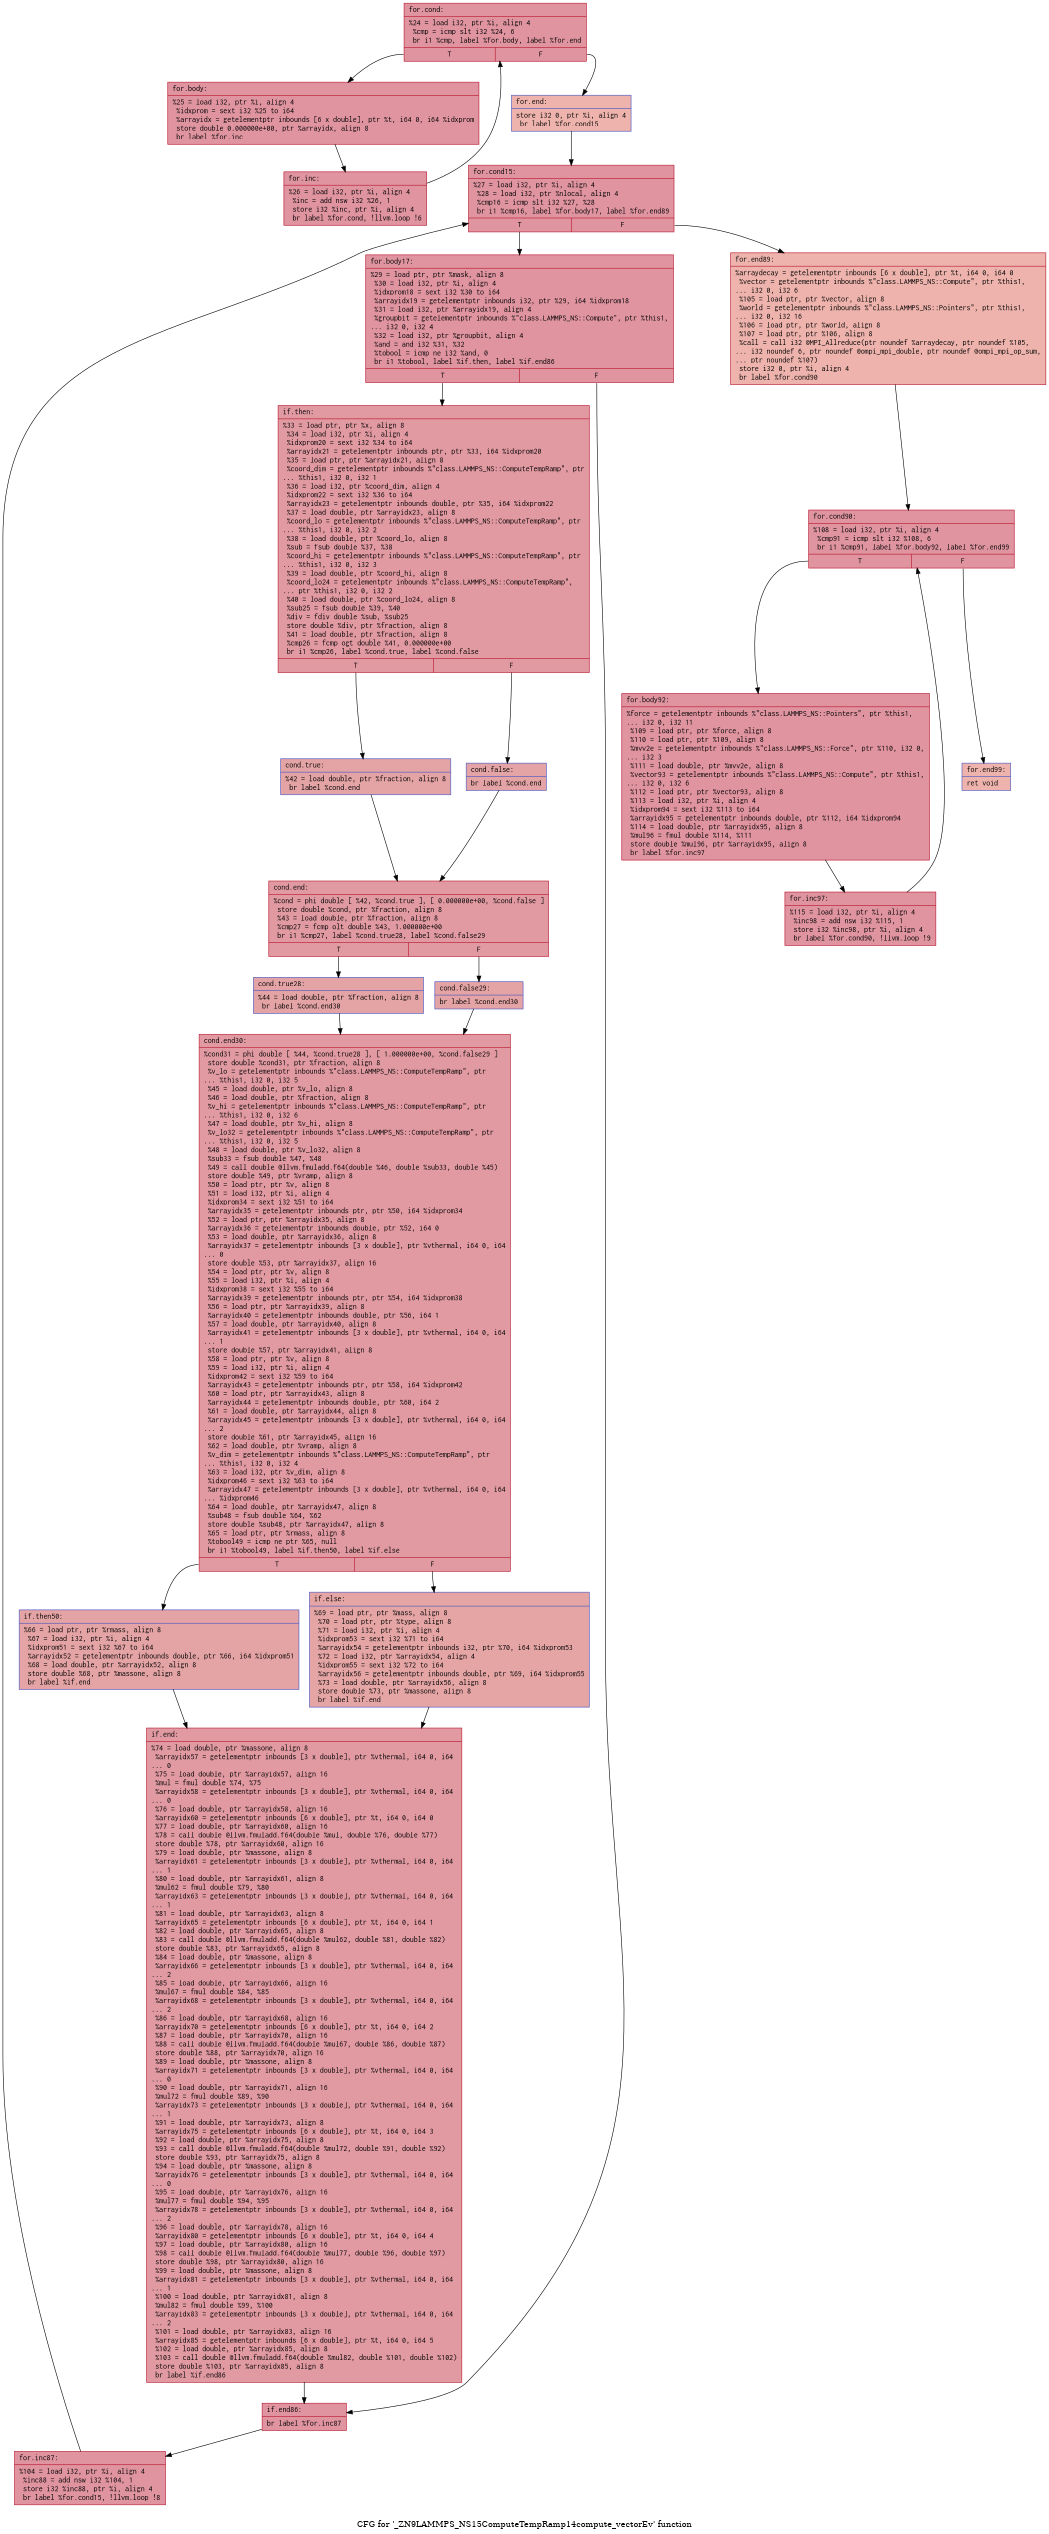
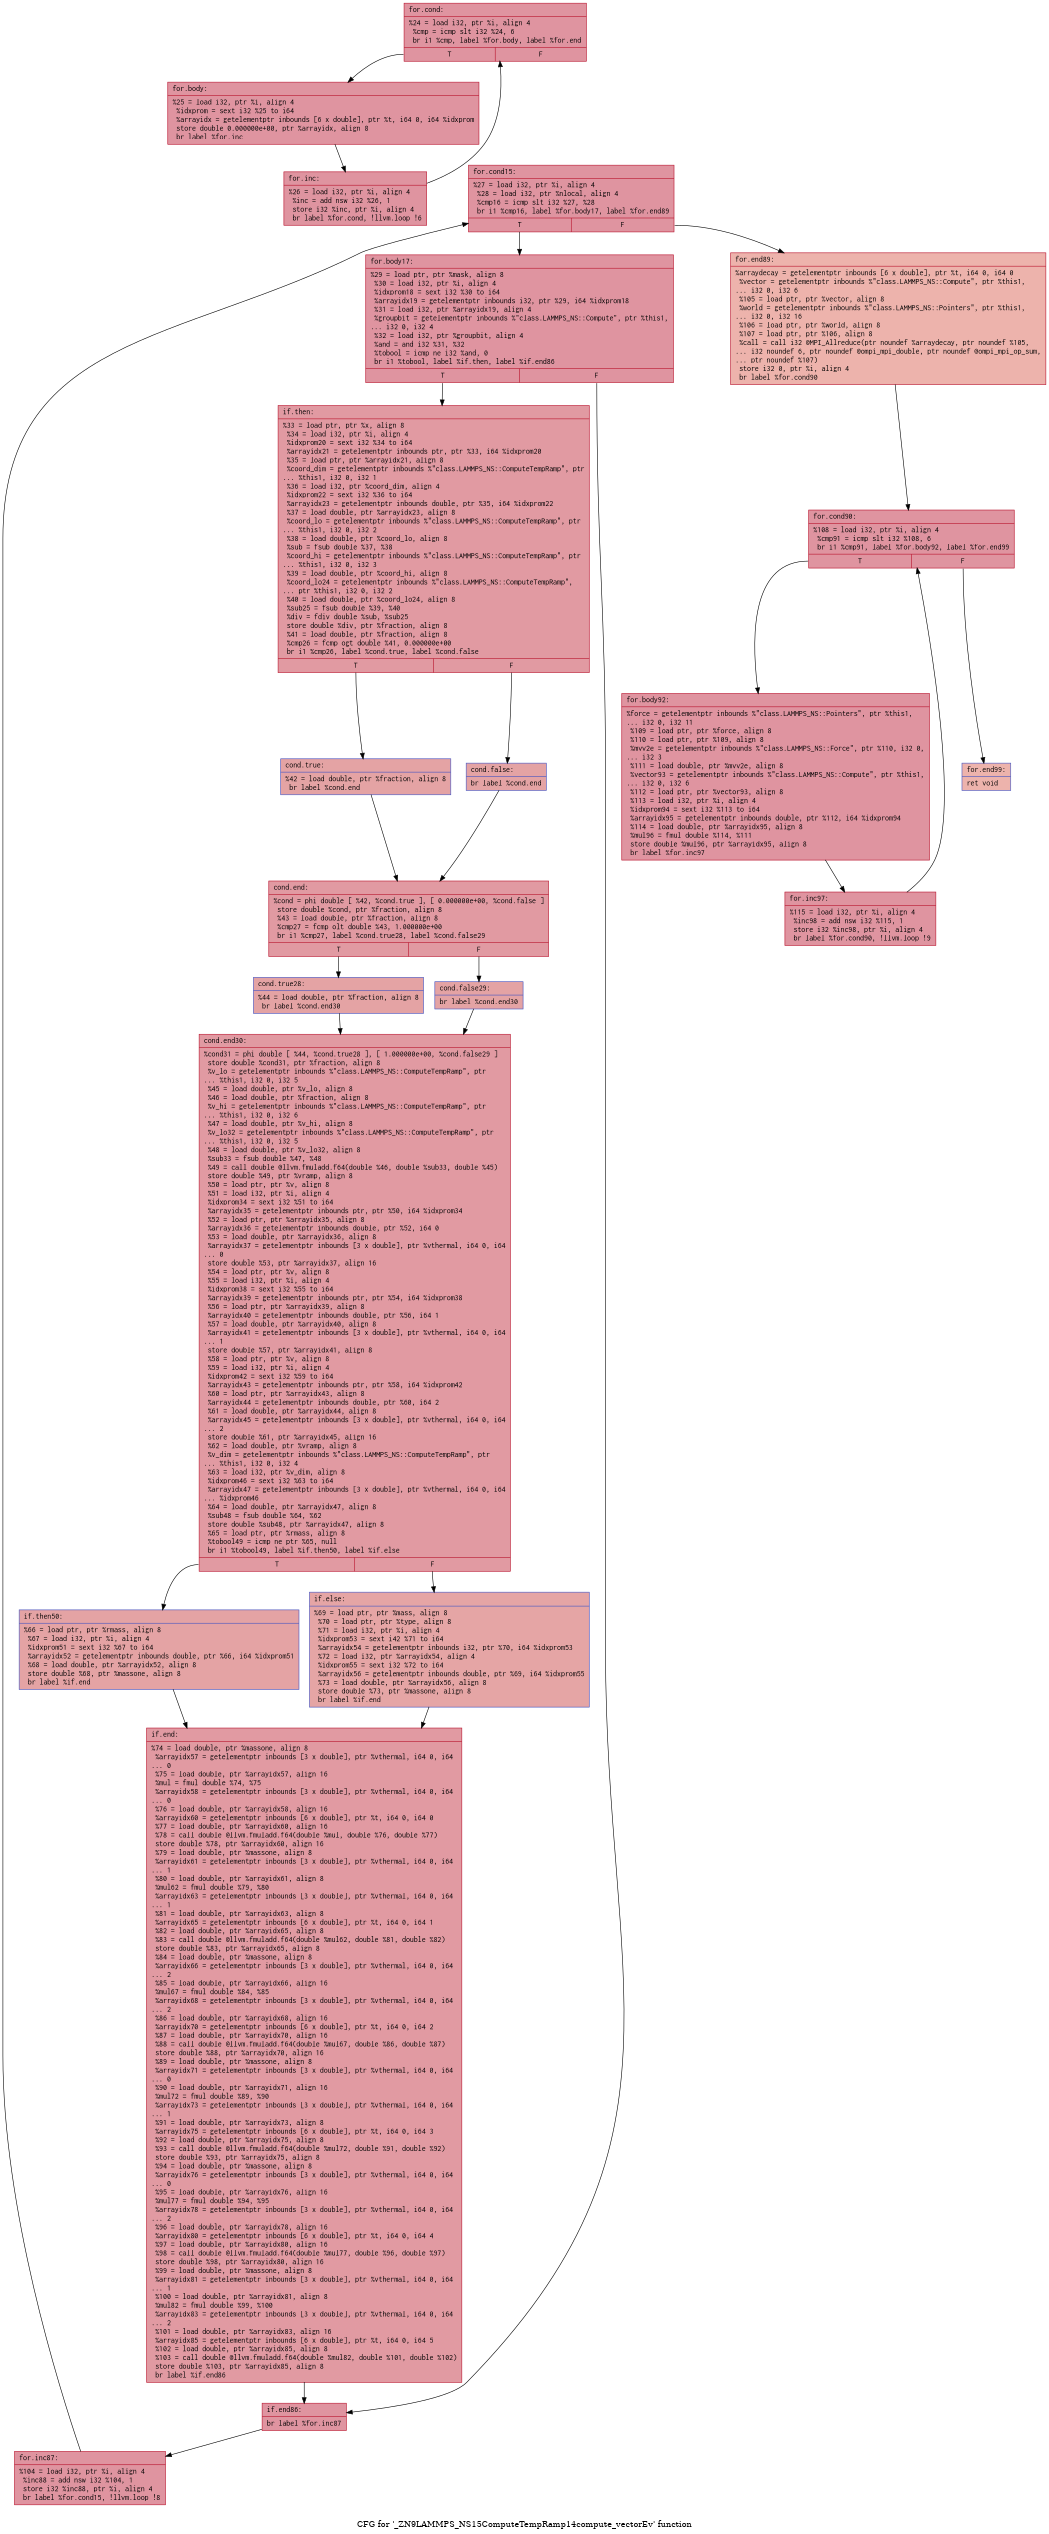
(571, 113) -> none
(379, 1639) -> (379, 1639)
